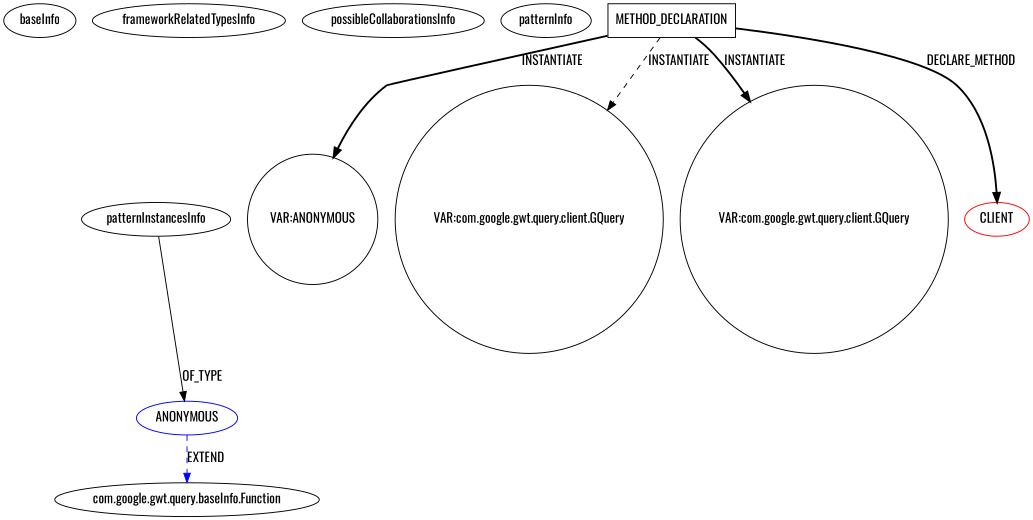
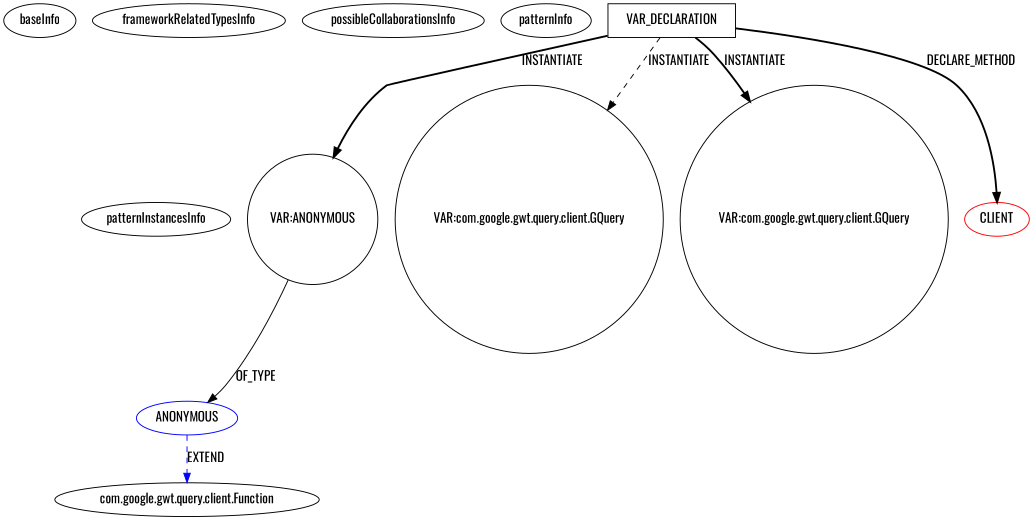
(672, 21) -> (672, 21)
(171, 314) -> (256, 341)
(187, 500) -> (187, 500)
